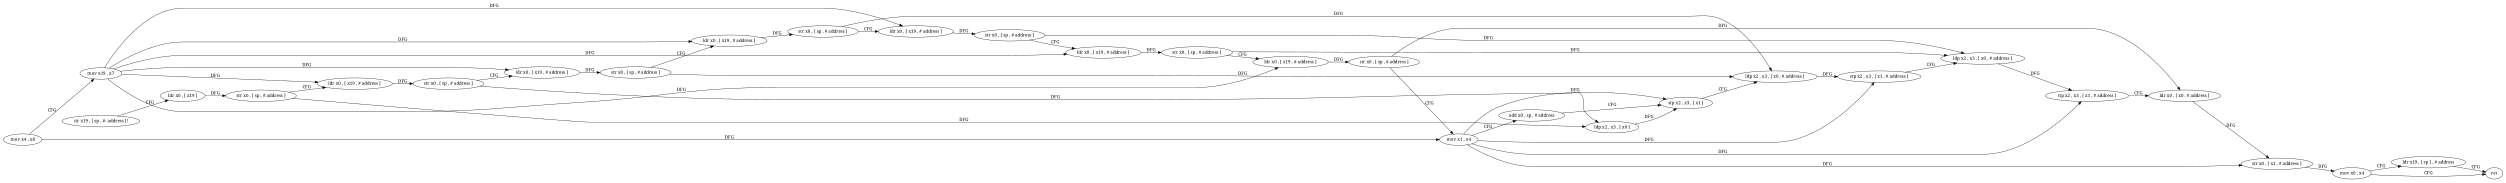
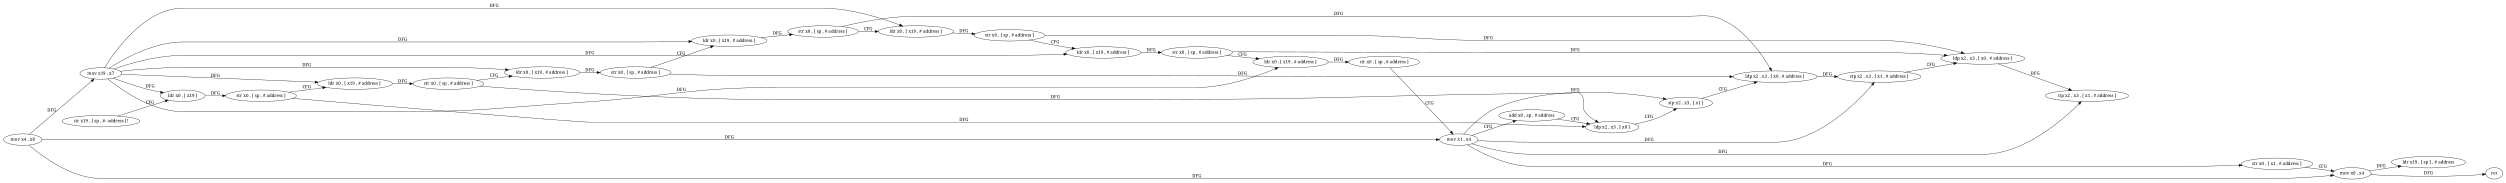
none -> (137, 86)
(2185, 96) -> none
(1610, 109) -> (1572, 121)
(52, 110) -> (52, 110)
(1649, 117) -> (1649, 117)
(2381, 166) -> (2381, 166)
(2323, 167) -> (2323, 167)
(2468, 169) -> none
(2428, 173) -> (2428, 173)
none -> (1175, 178)
